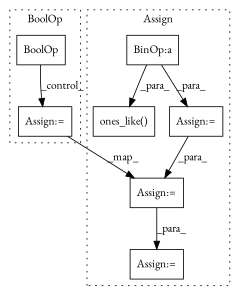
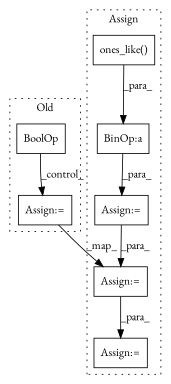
(45, 19) -> (45, 108)
(139, 82) -> (124, 90)
